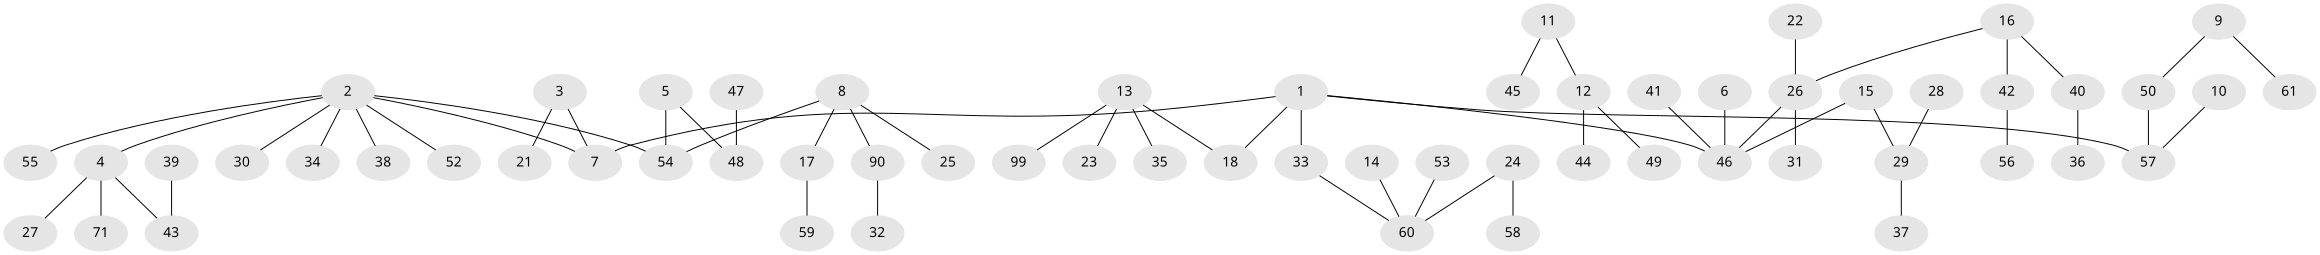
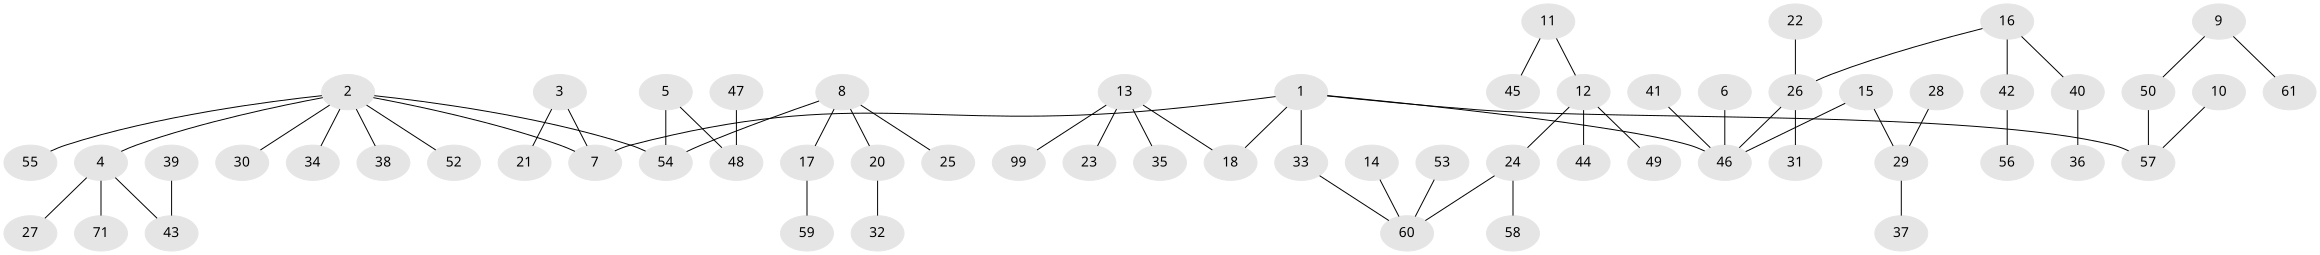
none -> (1548, 127)
(878, 163) -> (878, 163)
